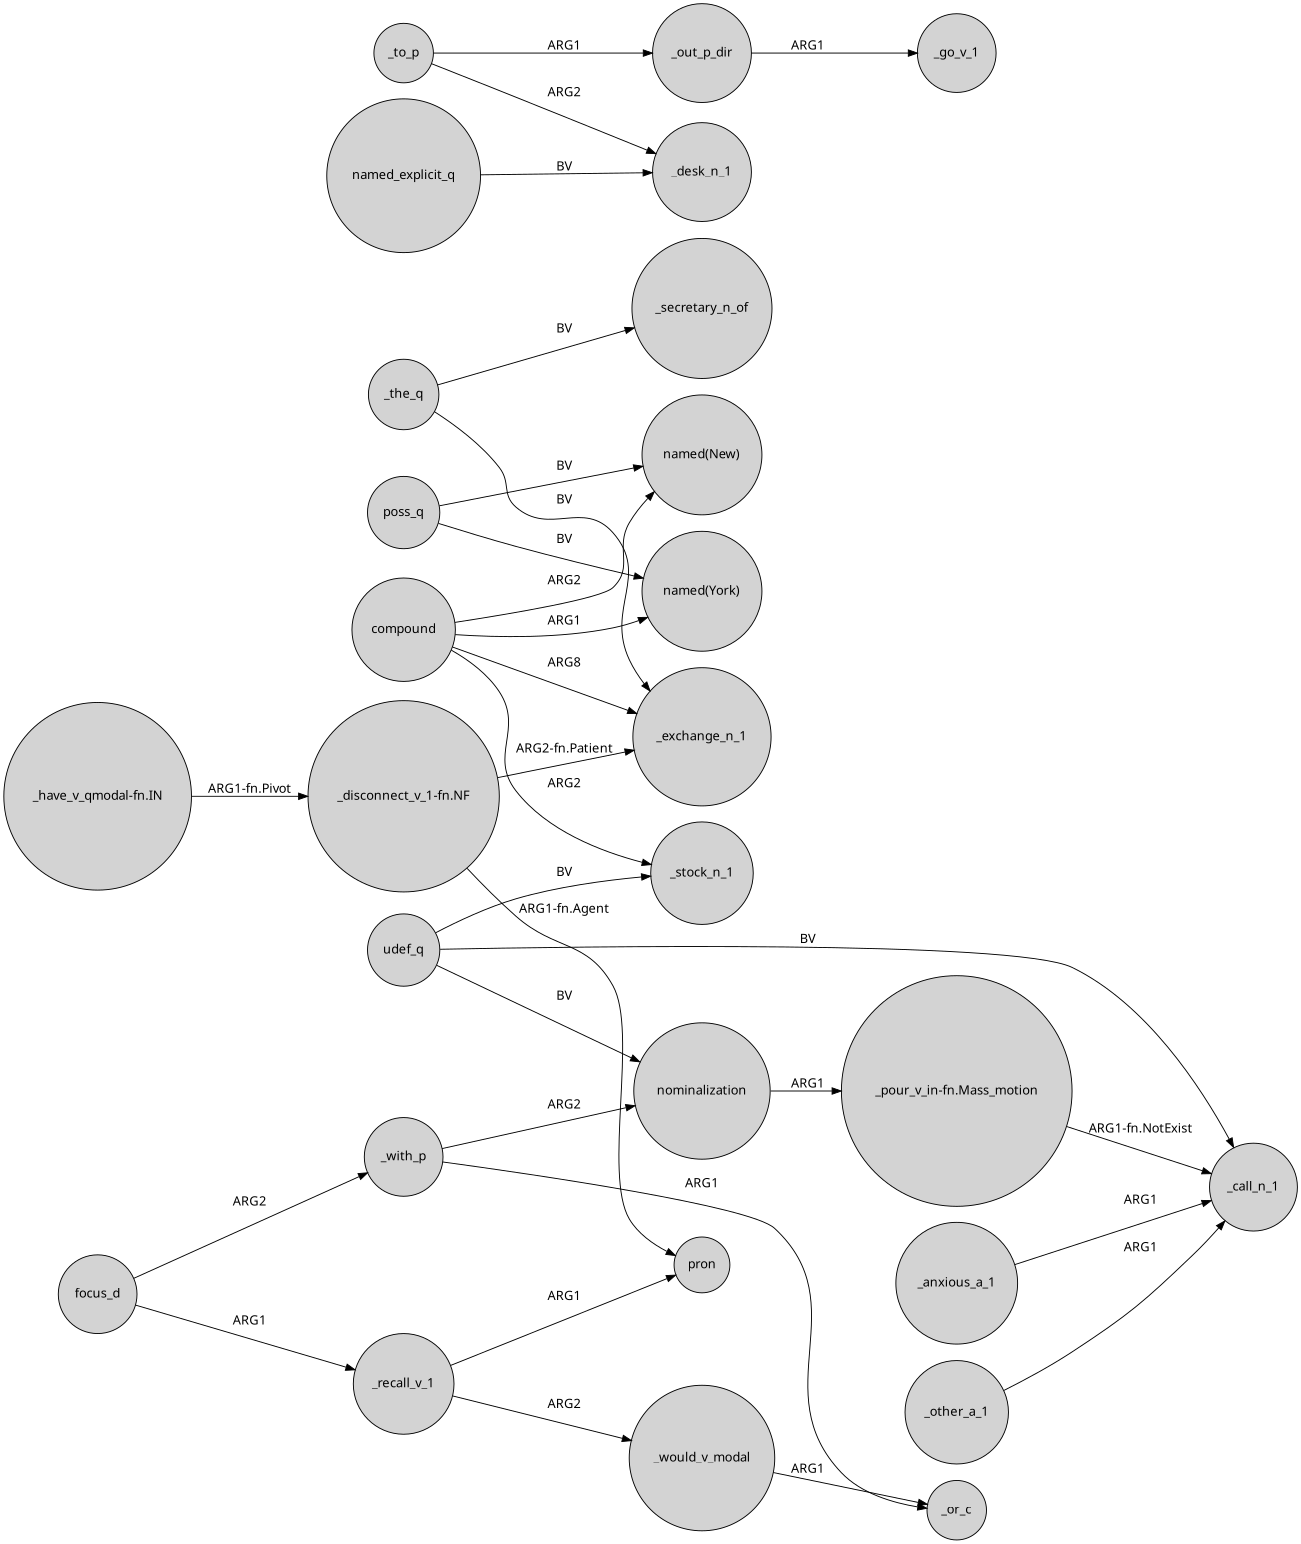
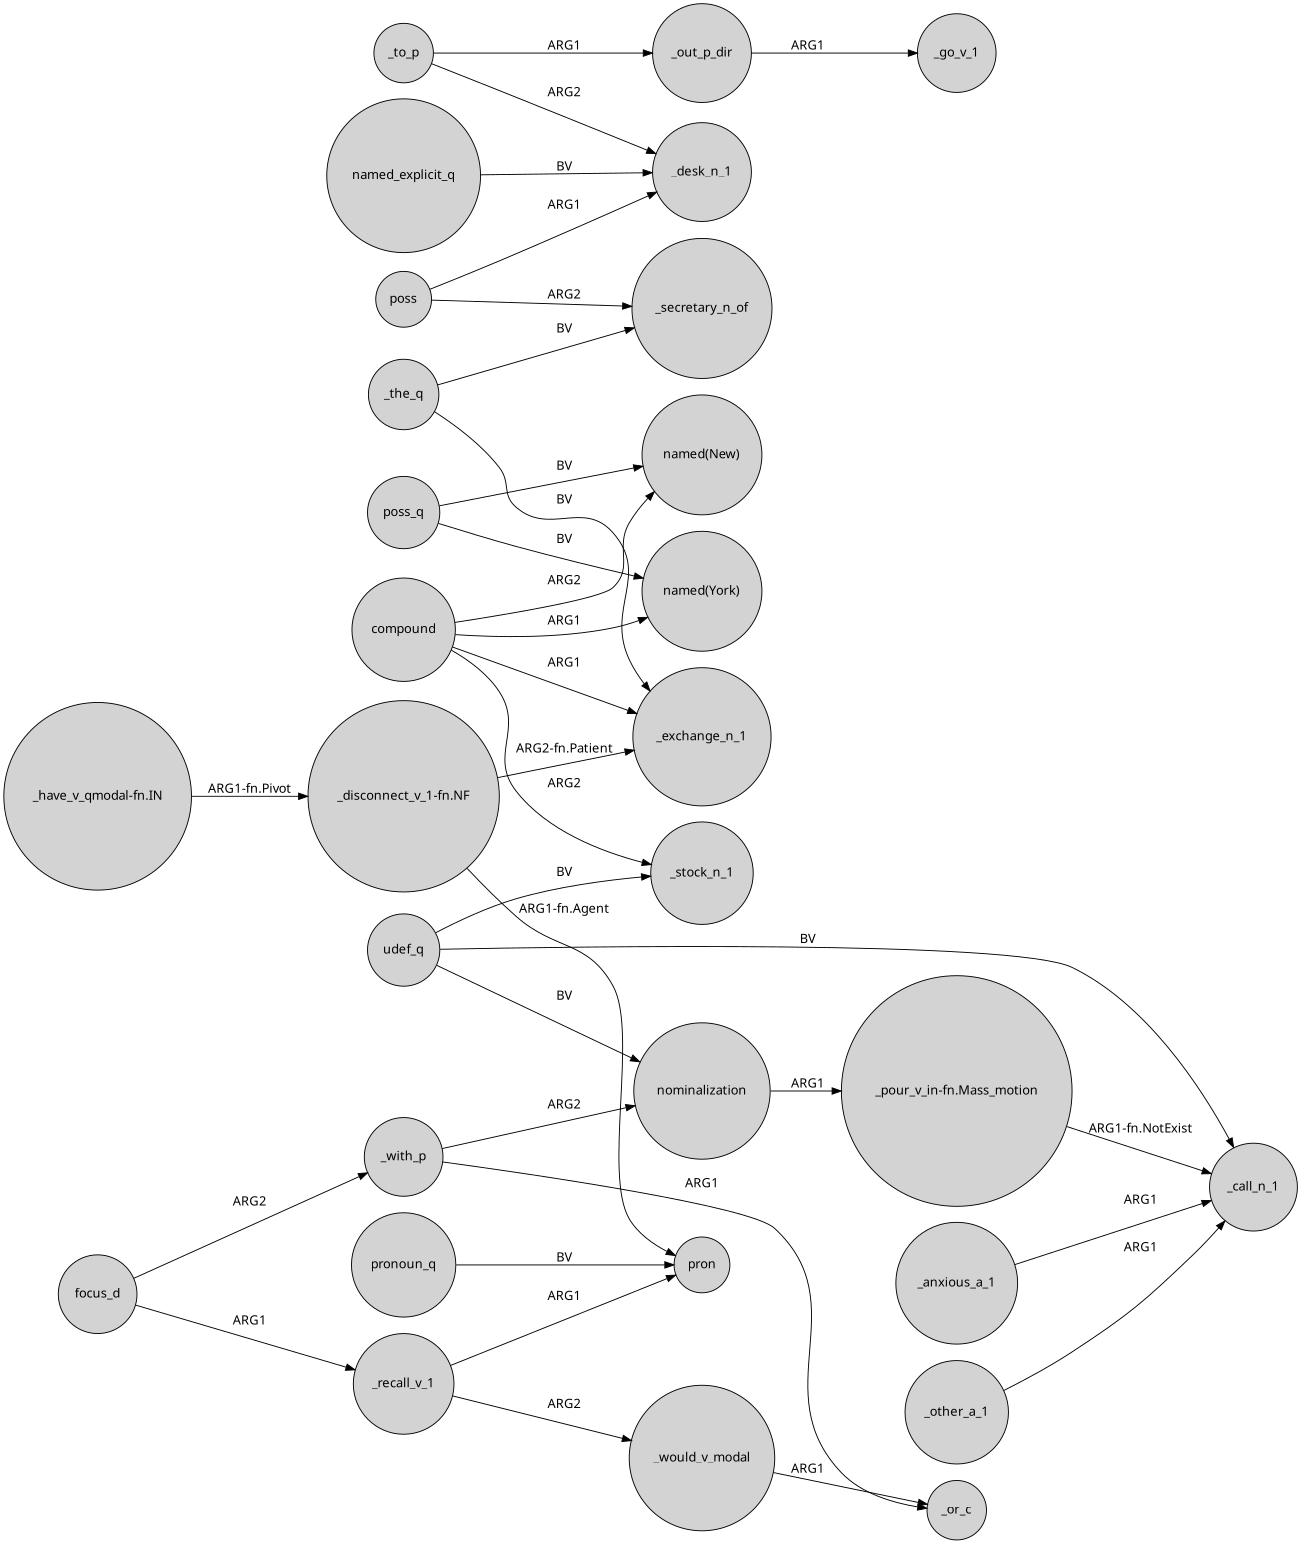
none -> (404, 299)
(564, 663) -> (564, 663)
none -> (404, 1265)
